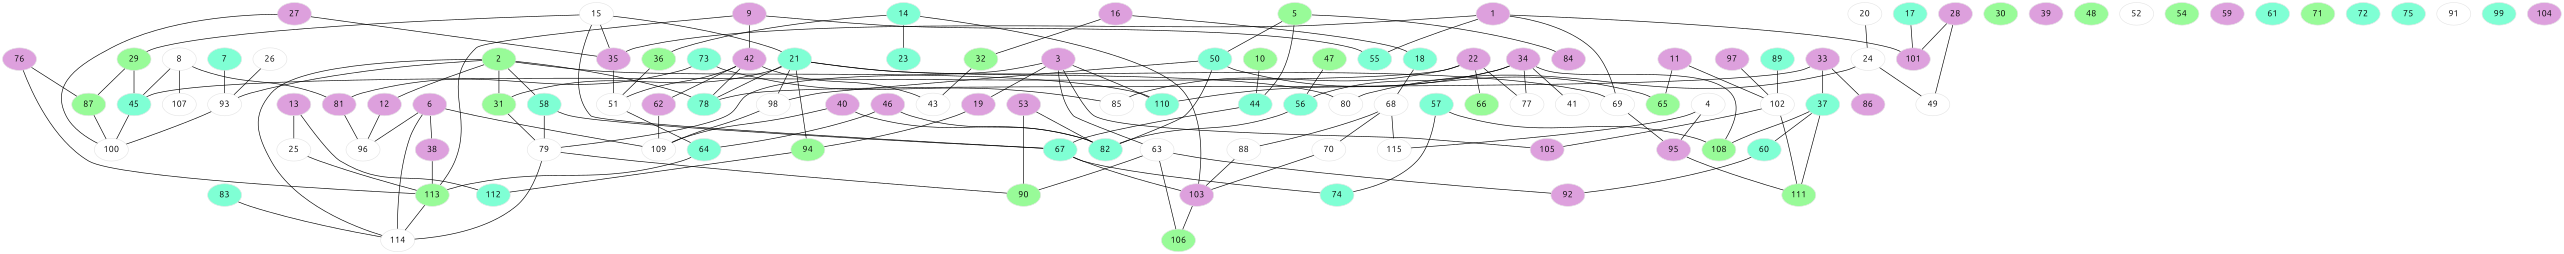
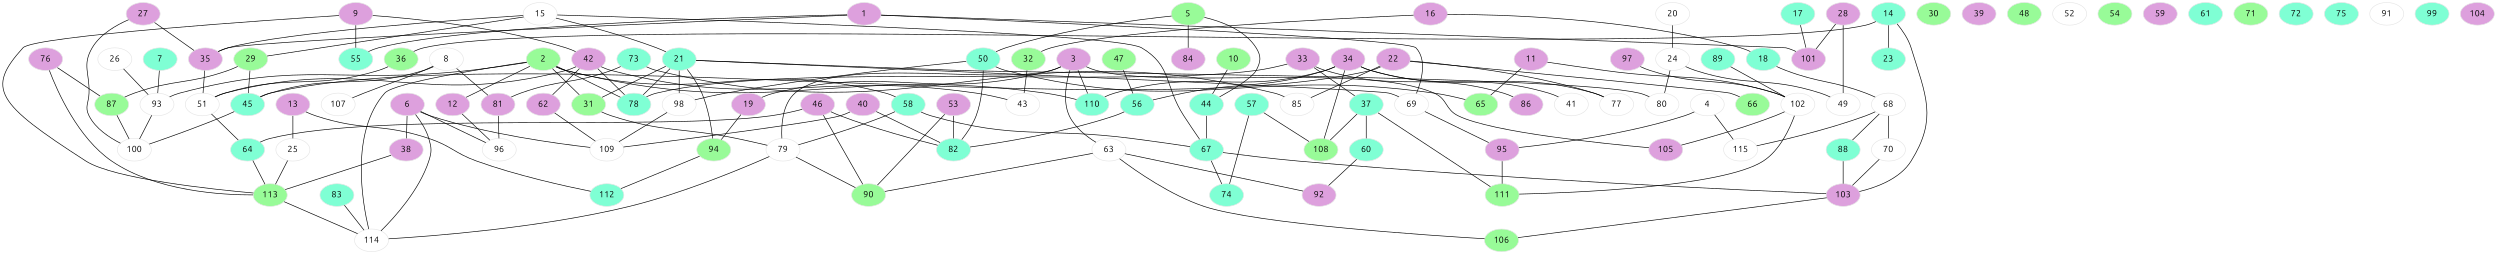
none -> (843, 150)
(1244, 150) -> (1843, 150)
